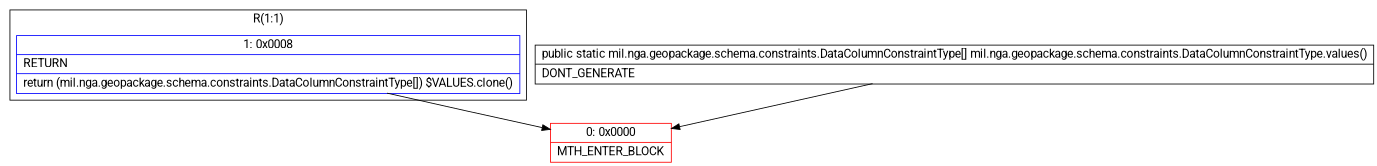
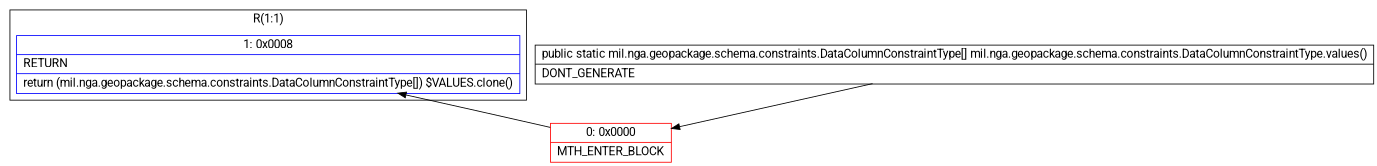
(465, 111) -> (478, 111)
